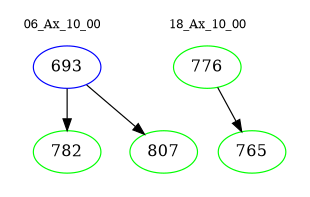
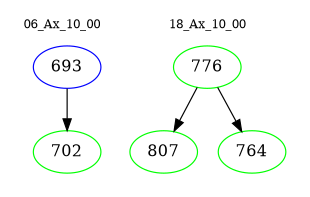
(102, 98) -> (188, 104)
(67, 152) -> (67, 152)
(252, 152) -> (252, 152)
